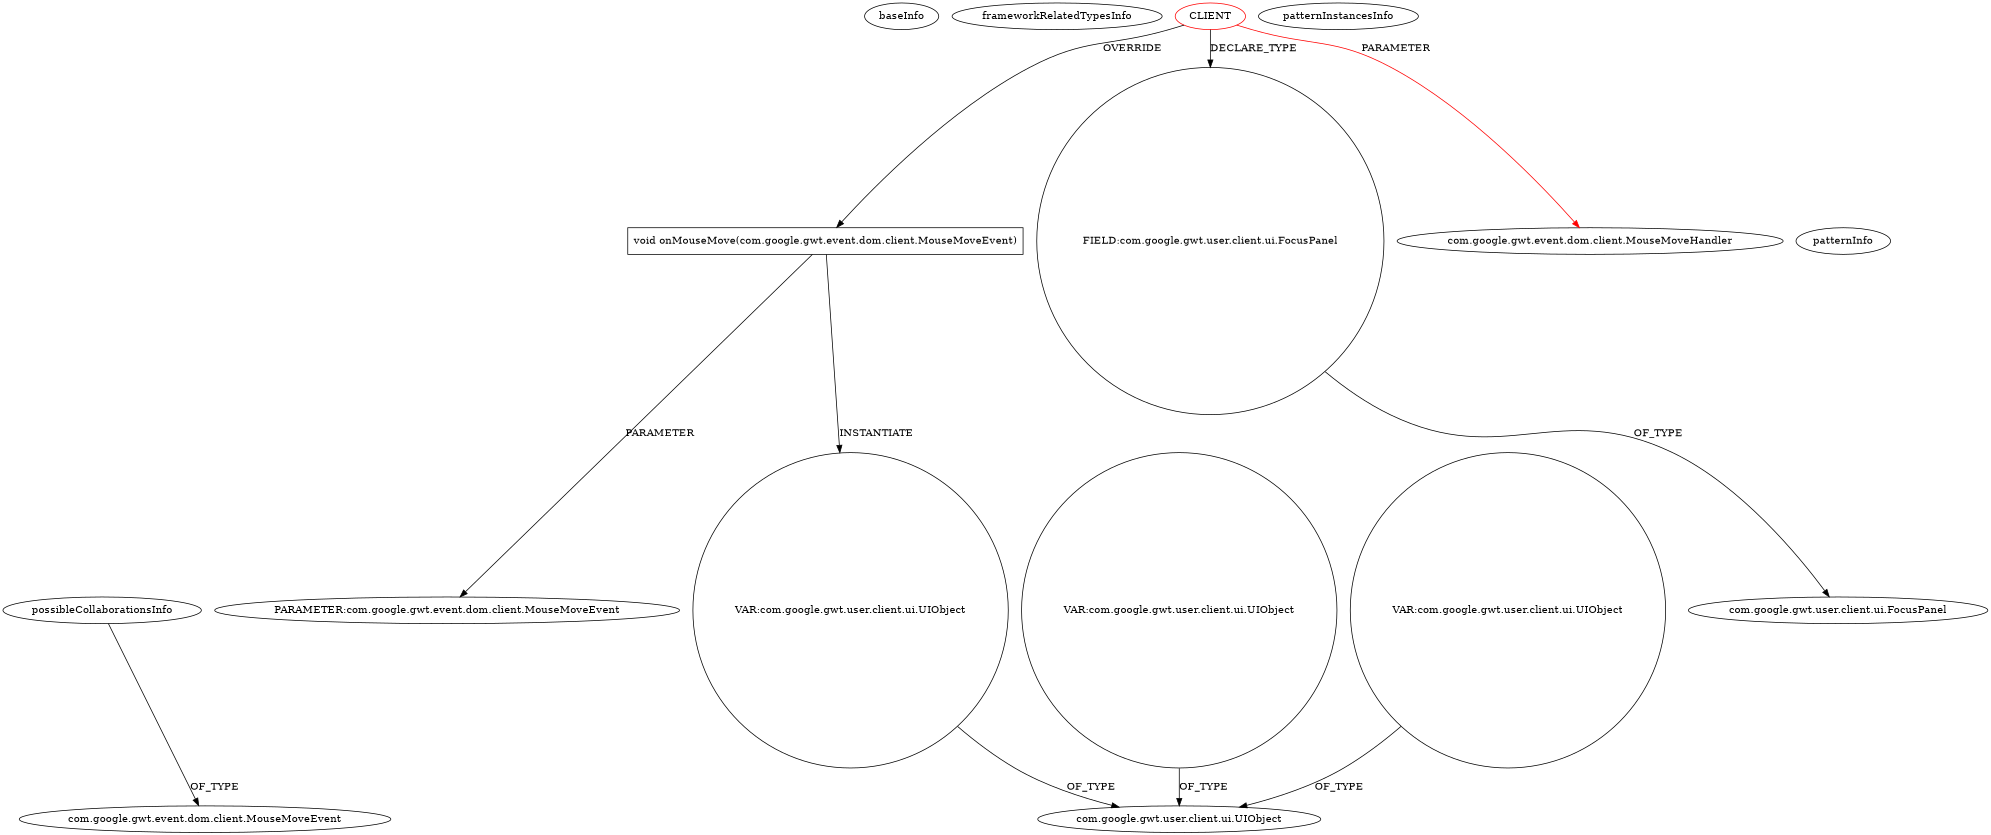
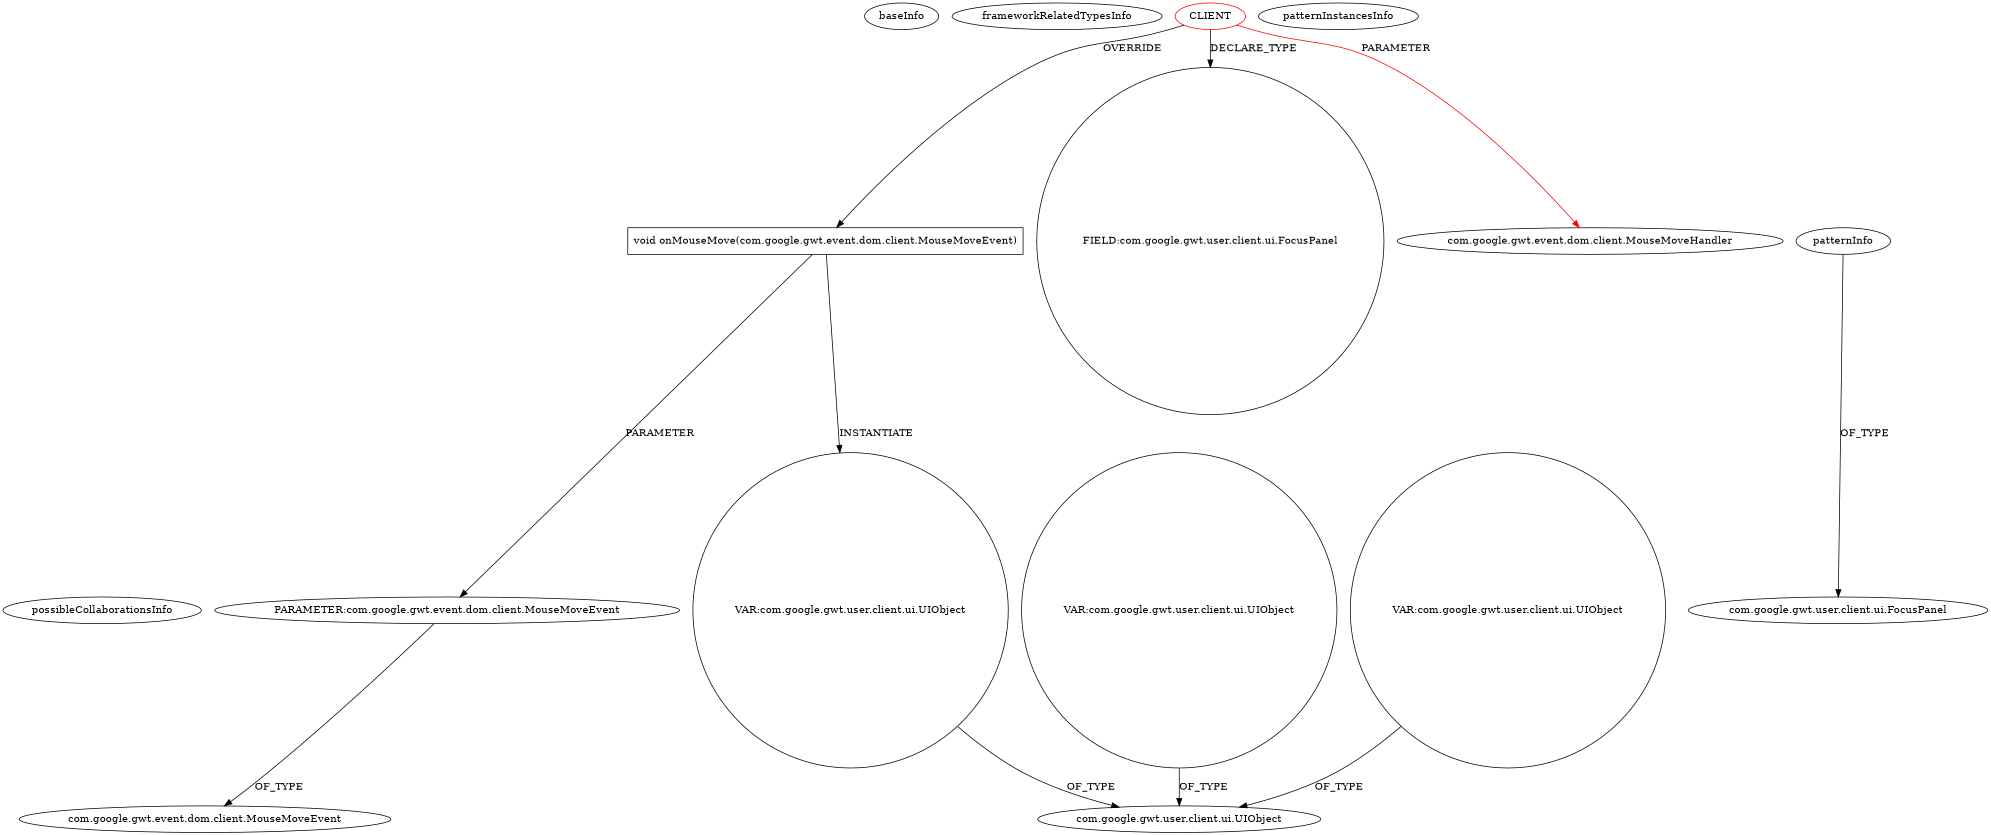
(1596, 431) -> (1841, 422)
(152, 711) -> (335, 715)
